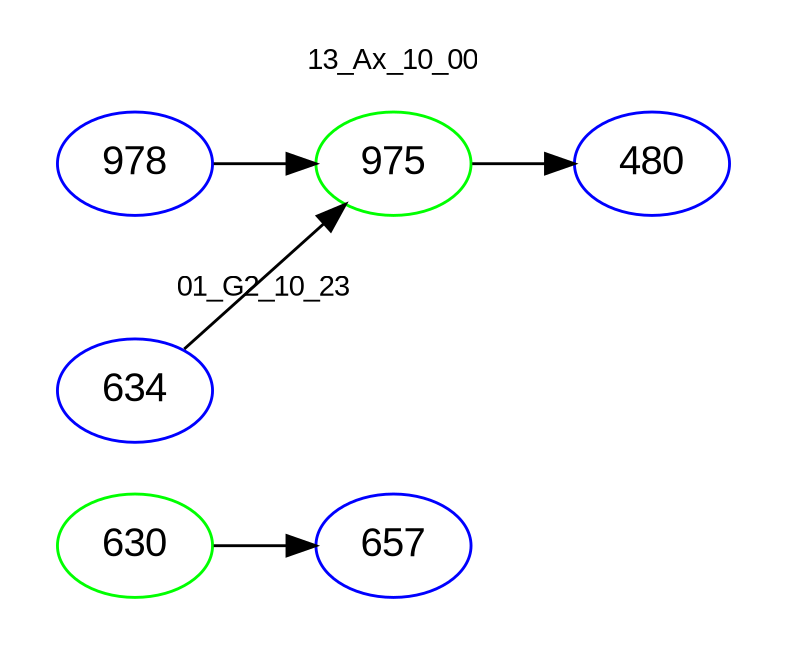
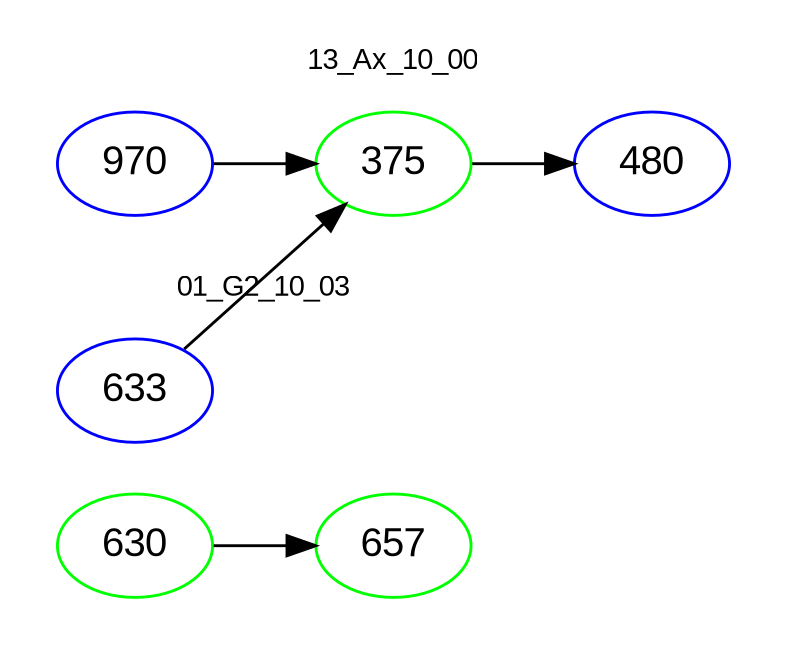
(135, 164) -> (135, 164)
(393, 164) -> (393, 164)
(264, 289) -> (264, 289)
(135, 391) -> (135, 391)
(393, 546) -> (393, 546)
